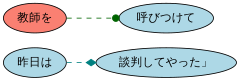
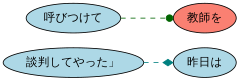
(90, 18) -> (143, 18)
(76, 63) -> (153, 63)
